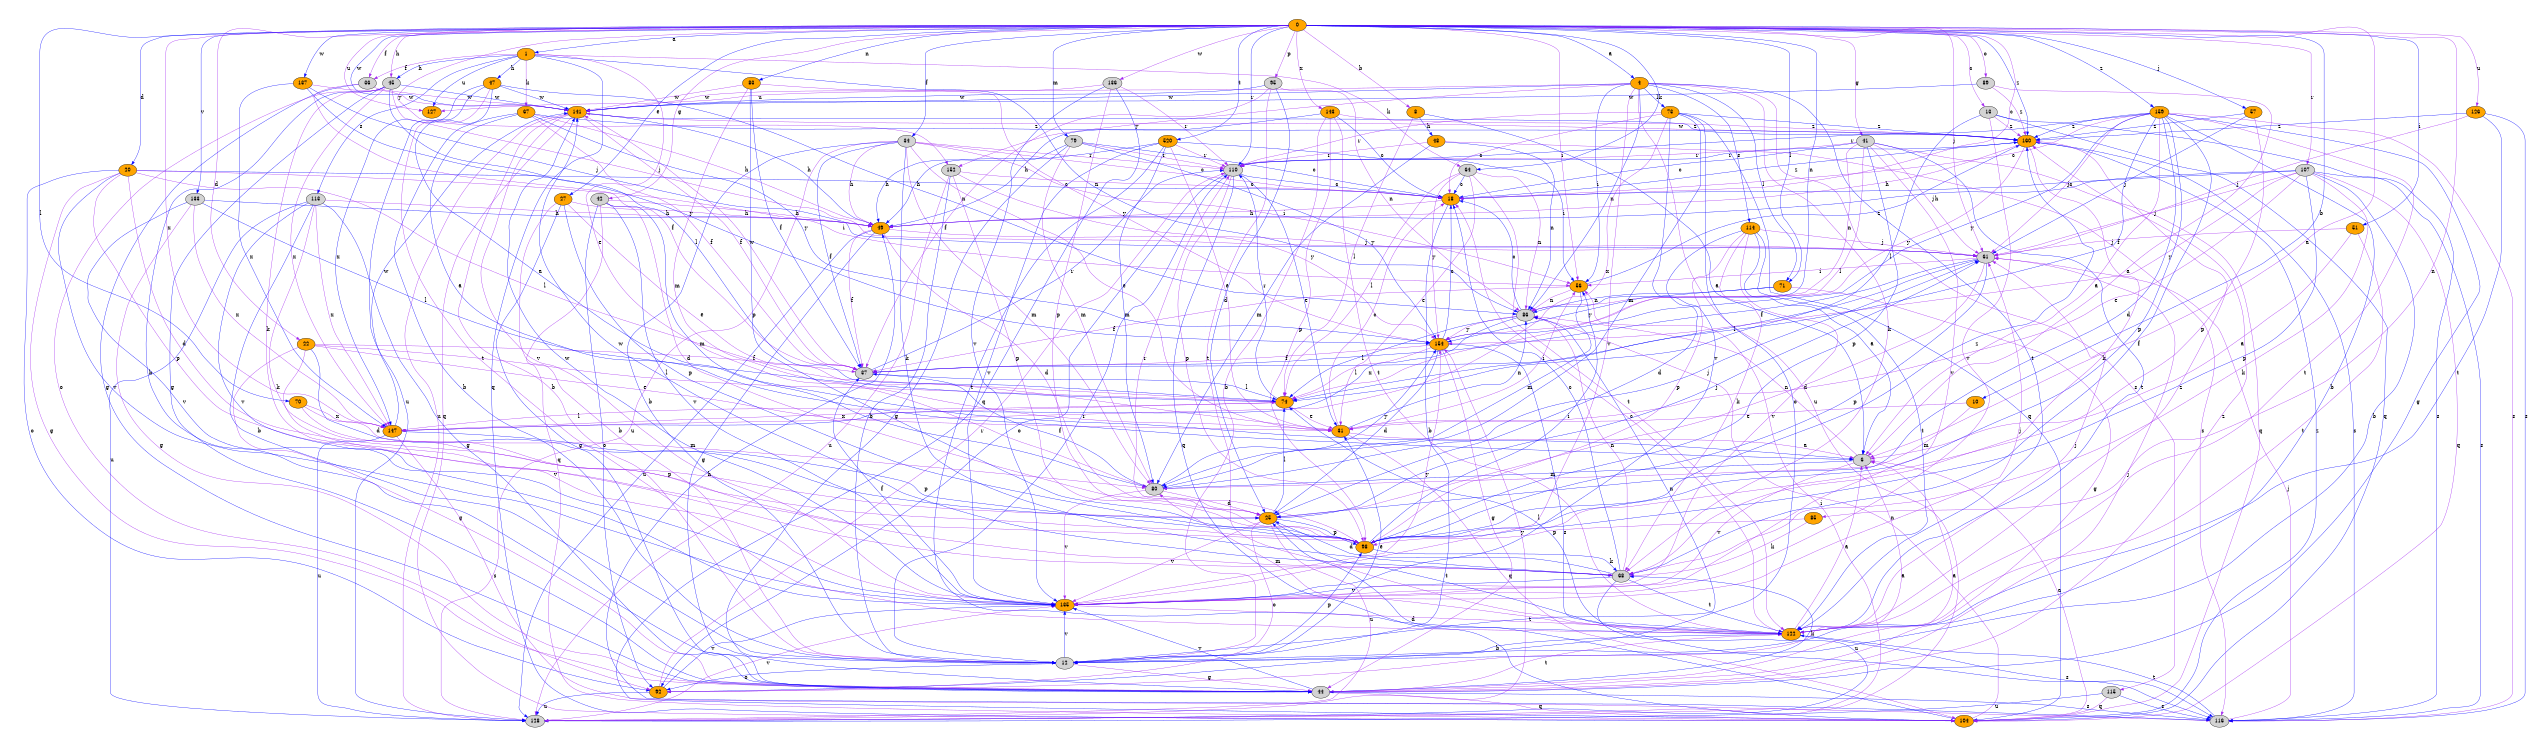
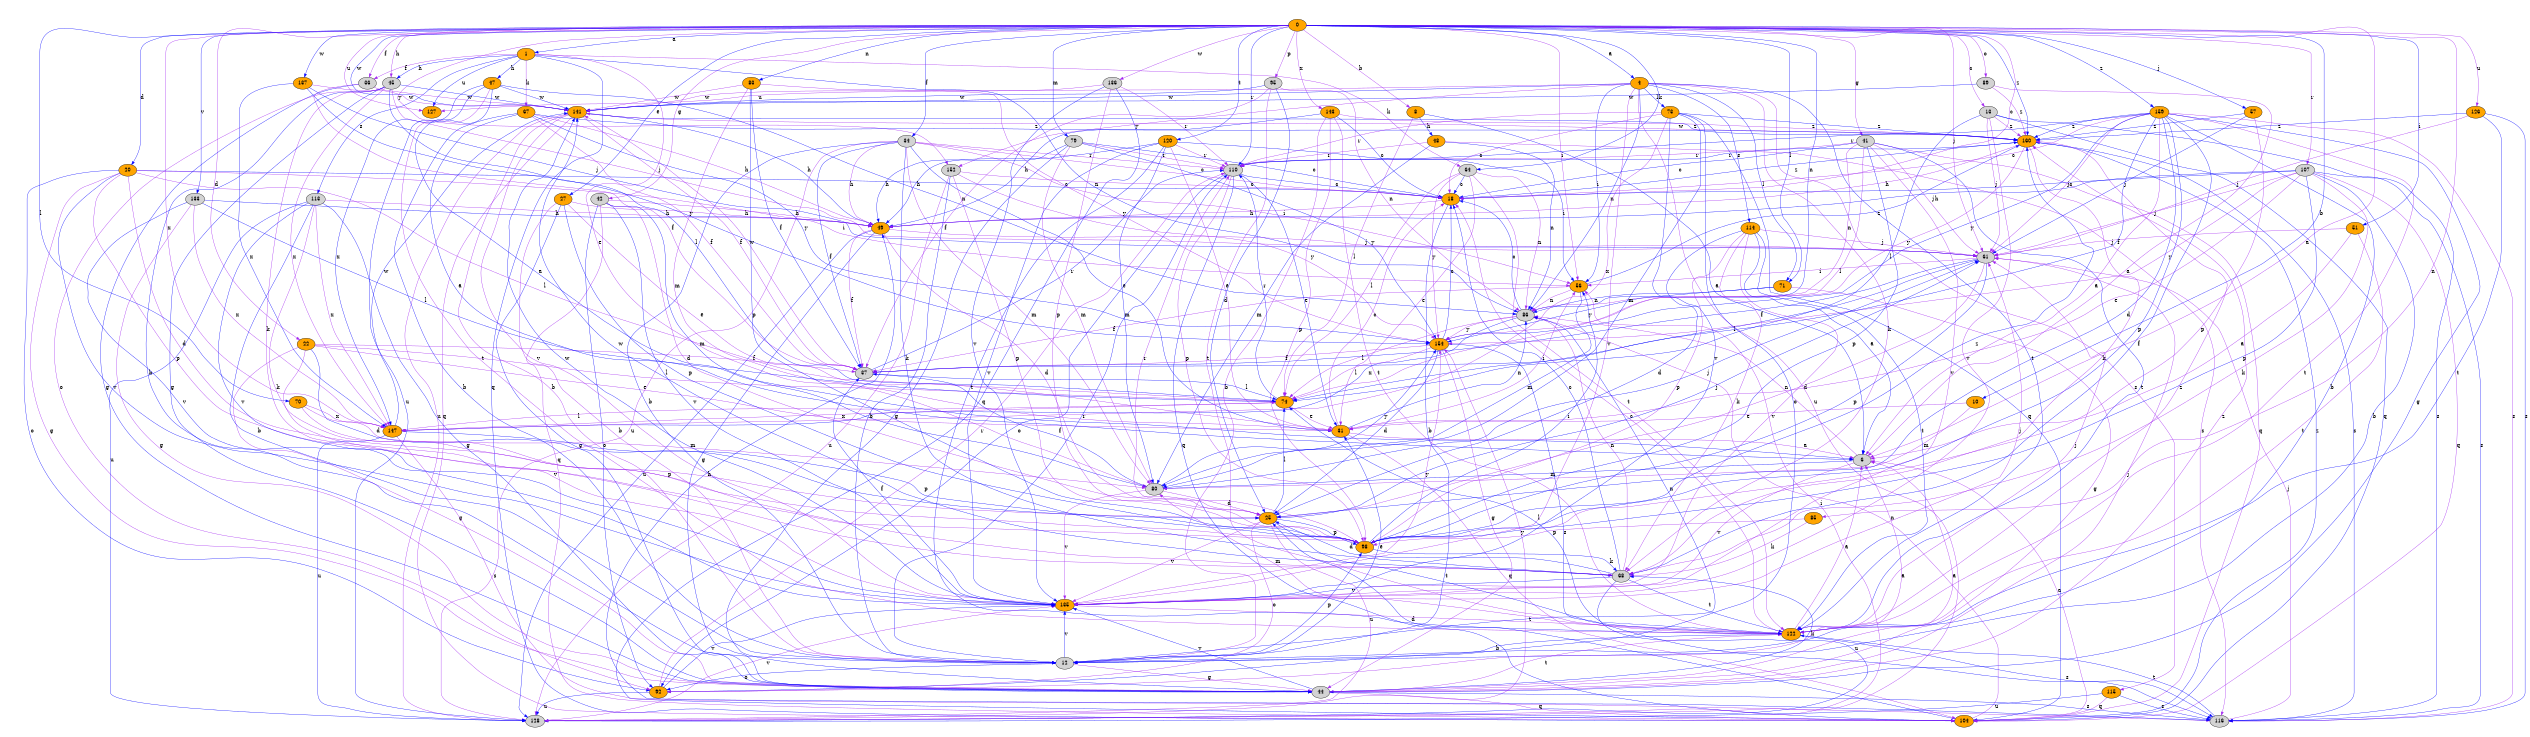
(1168, 141) -> (1168, 141)
none -> (1995, 184)
(1126, 293) -> (1126, 293)
(1394, 346) -> (1394, 346)
(2111, 692) -> (2111, 692)
